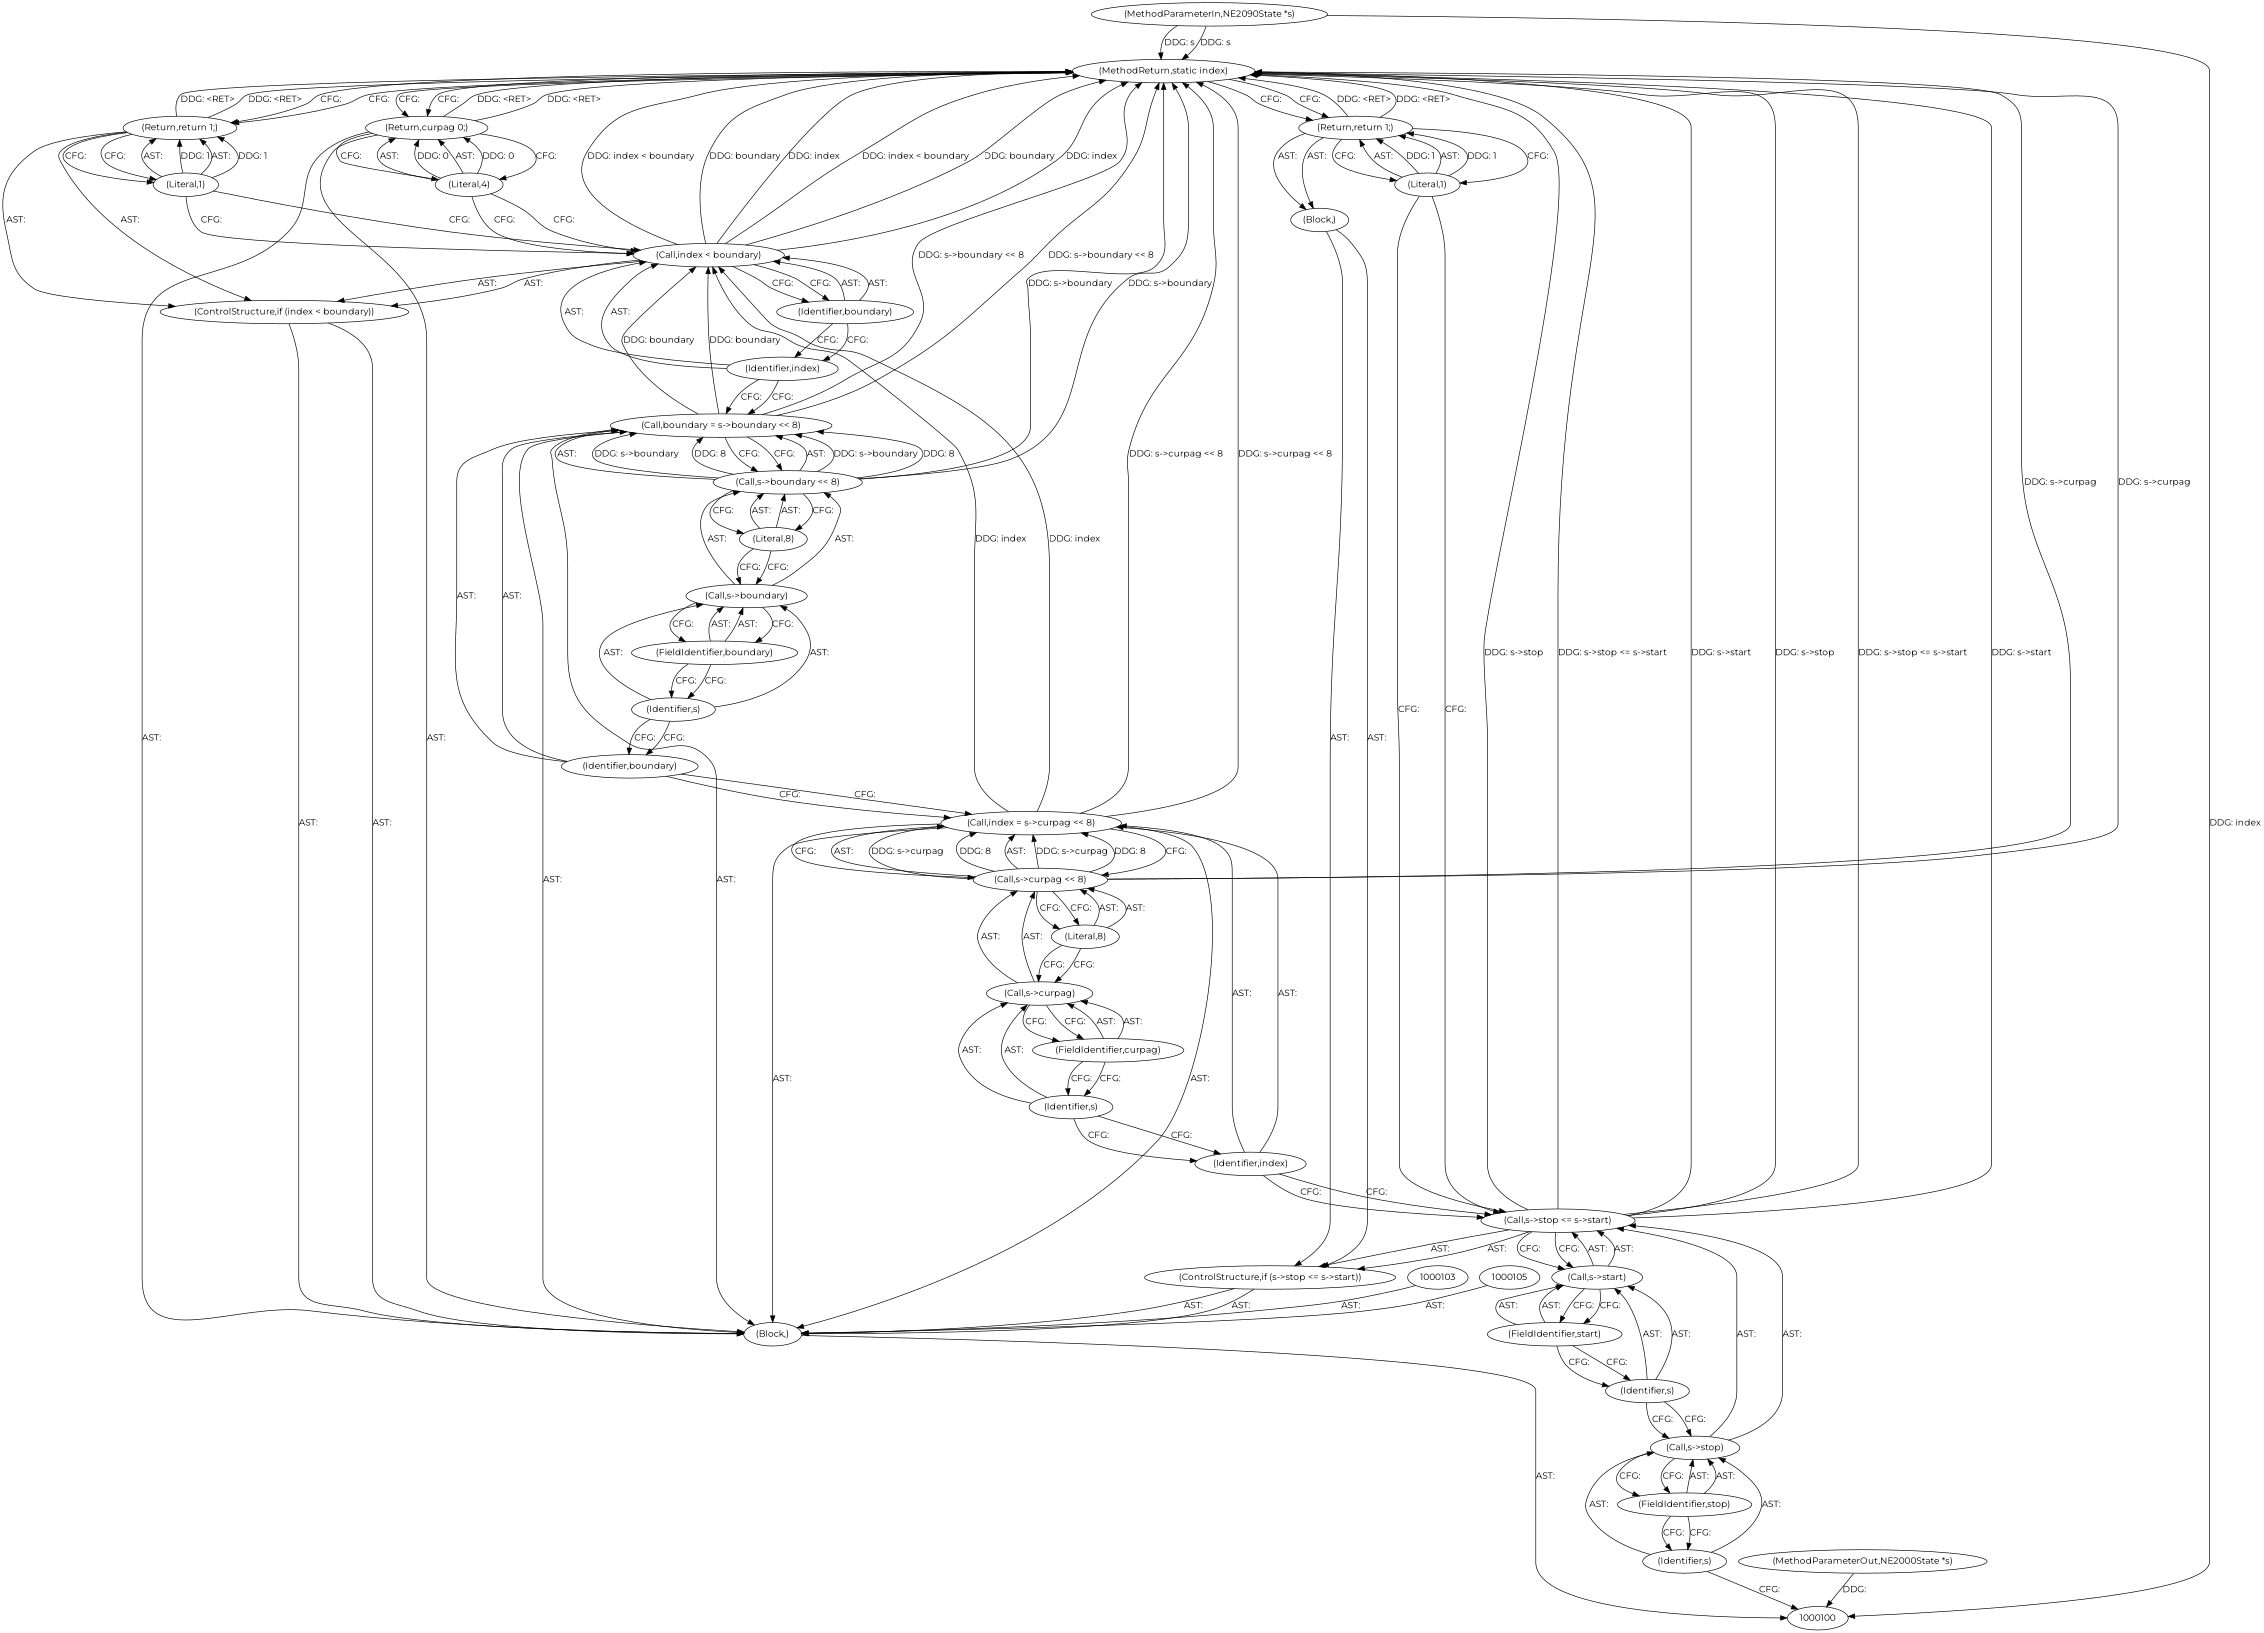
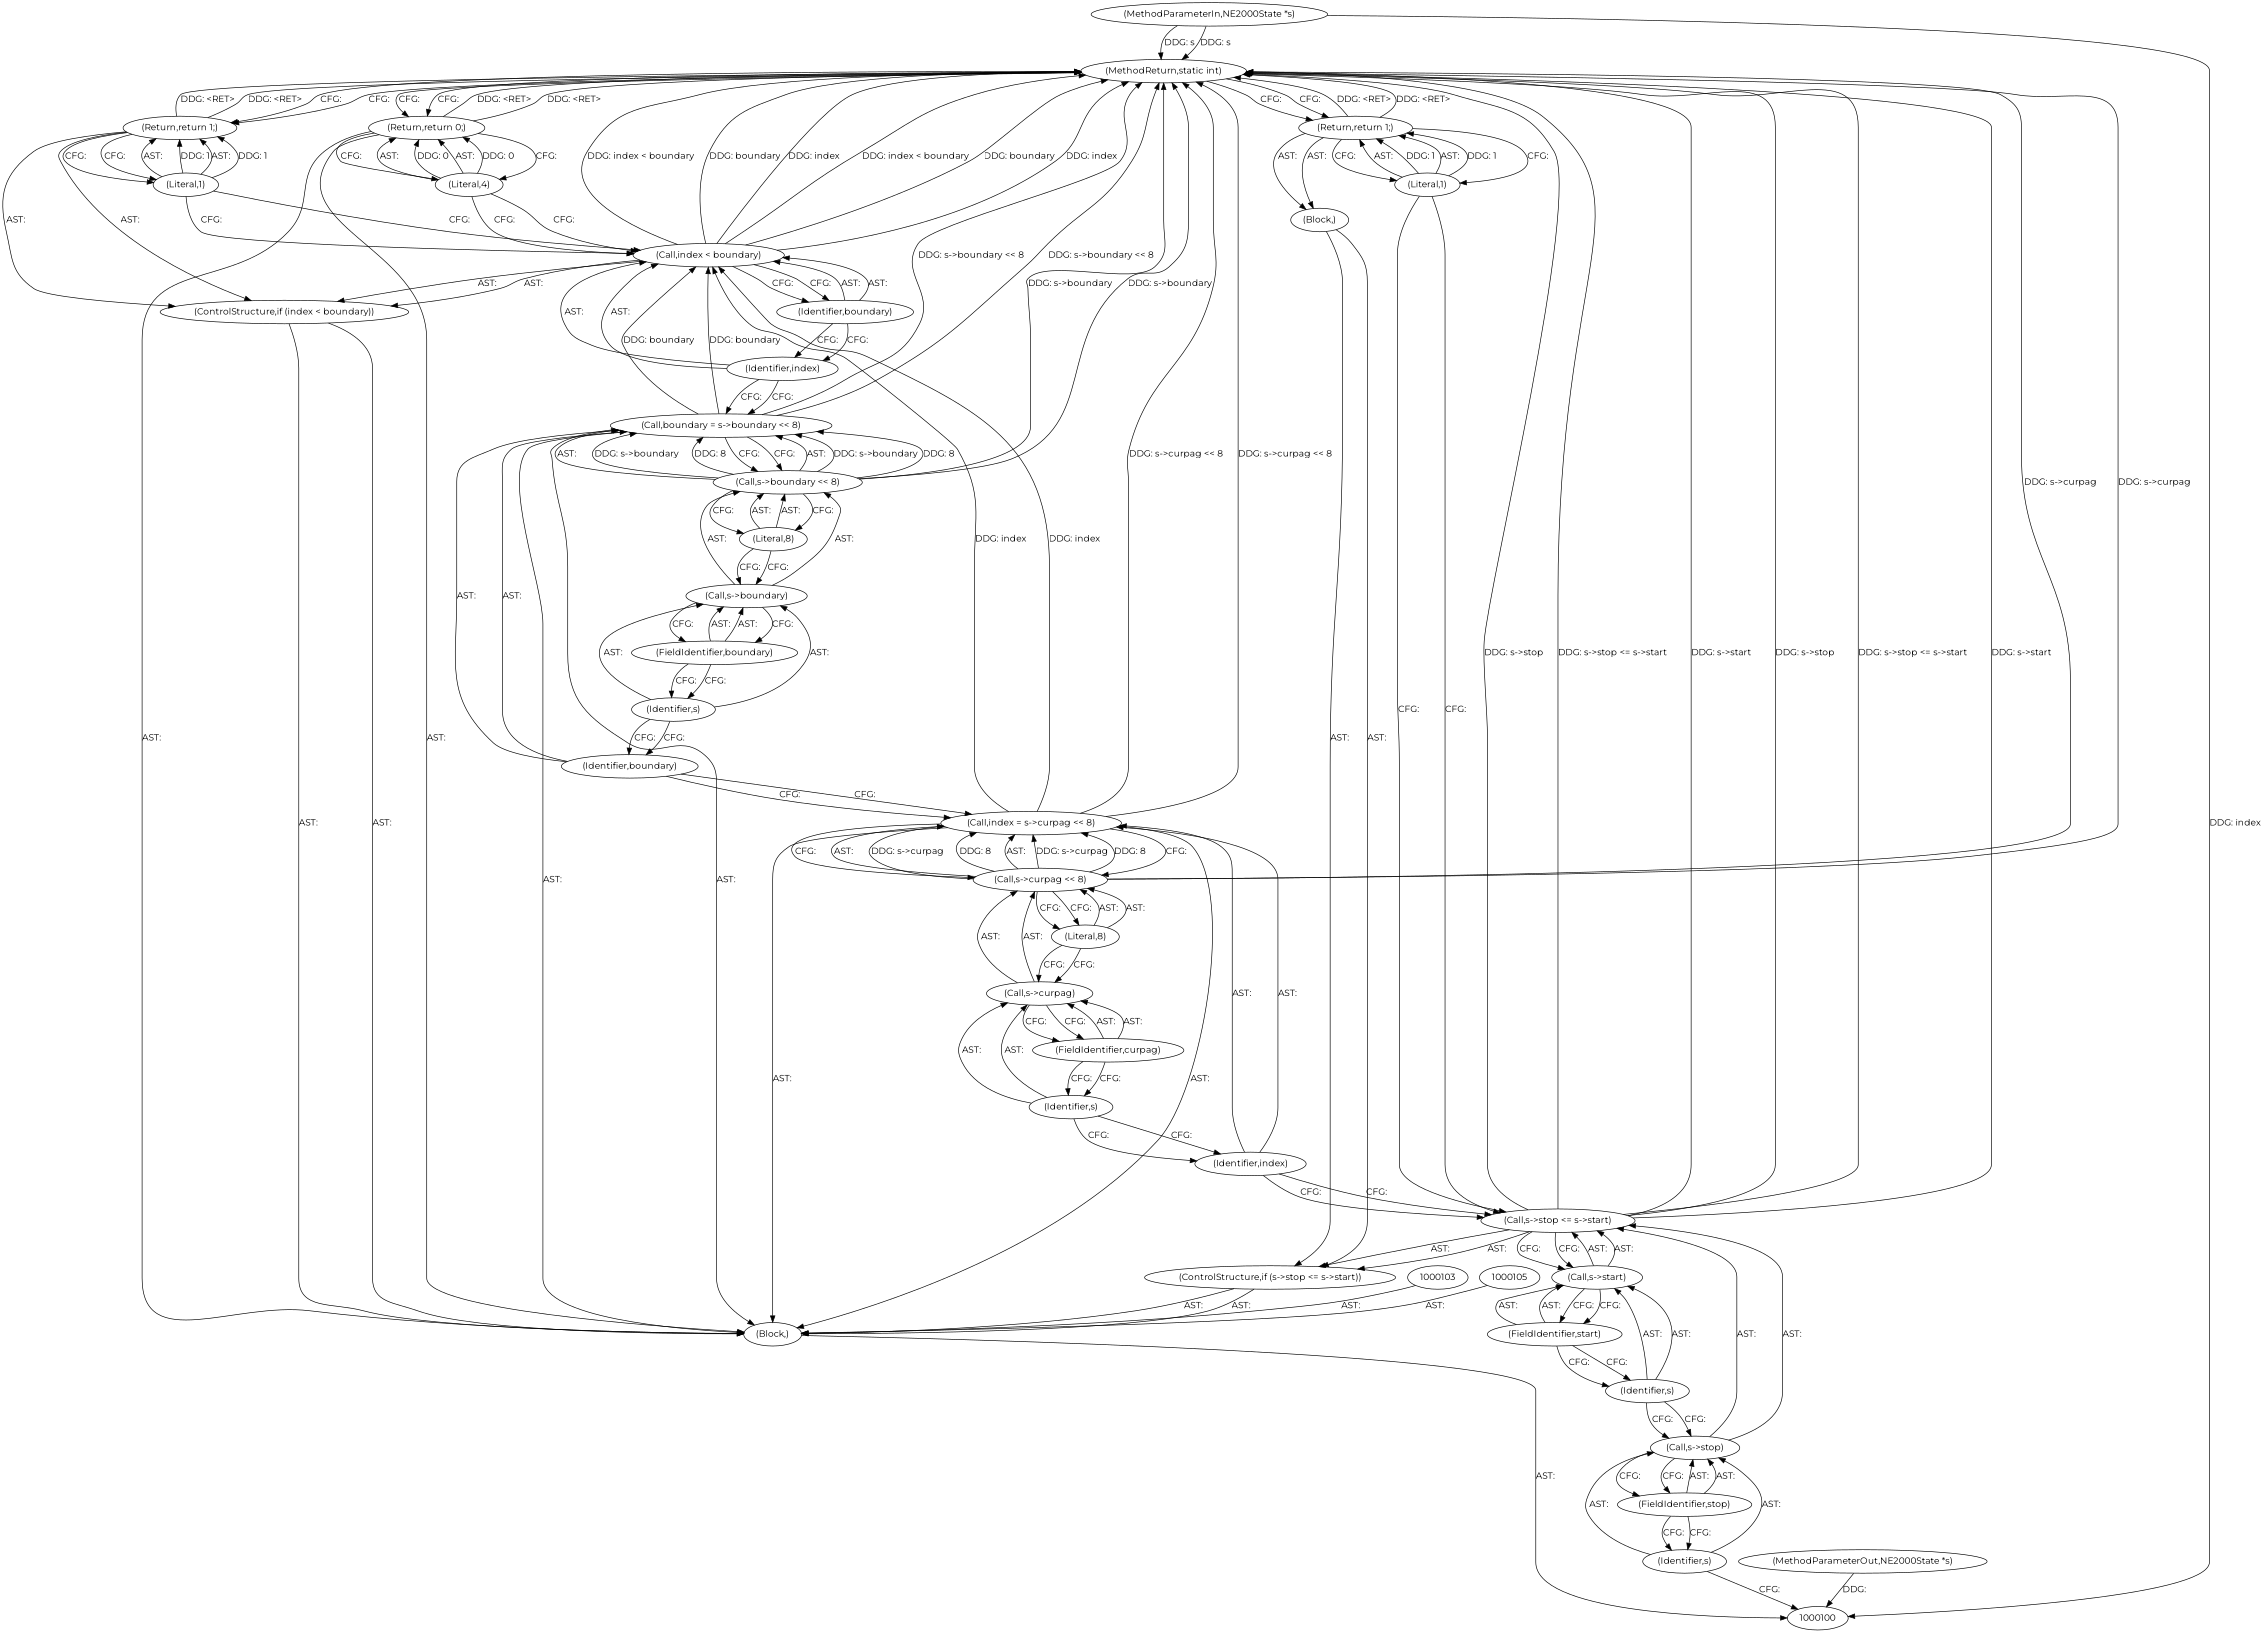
(1209, 14) -> (1209, 14)
(1164, 71) -> (1164, 71)
(427, 128) -> (427, 128)
